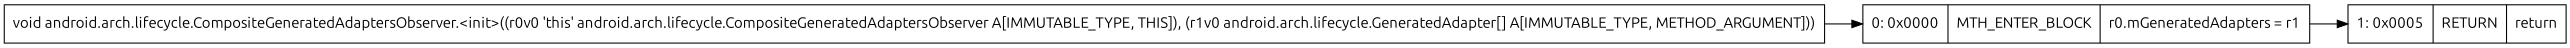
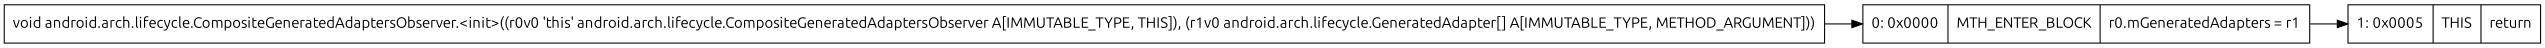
(2470, 23) -> (2457, 23)
